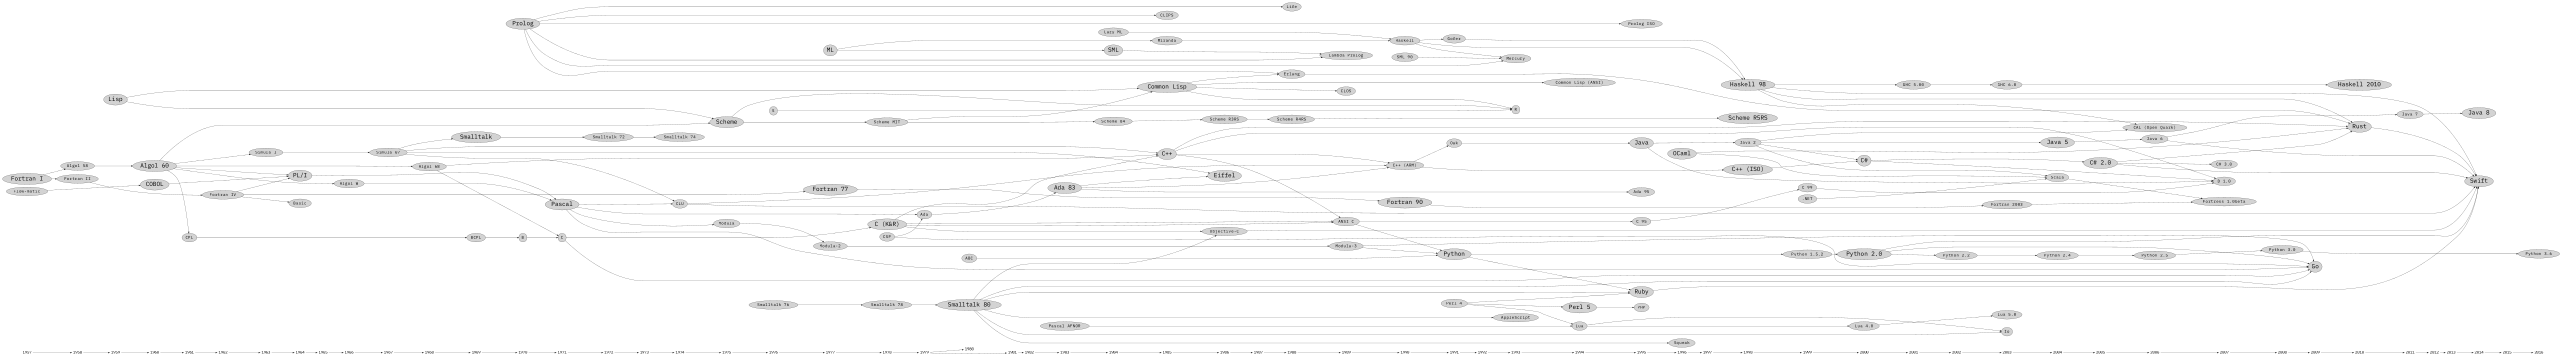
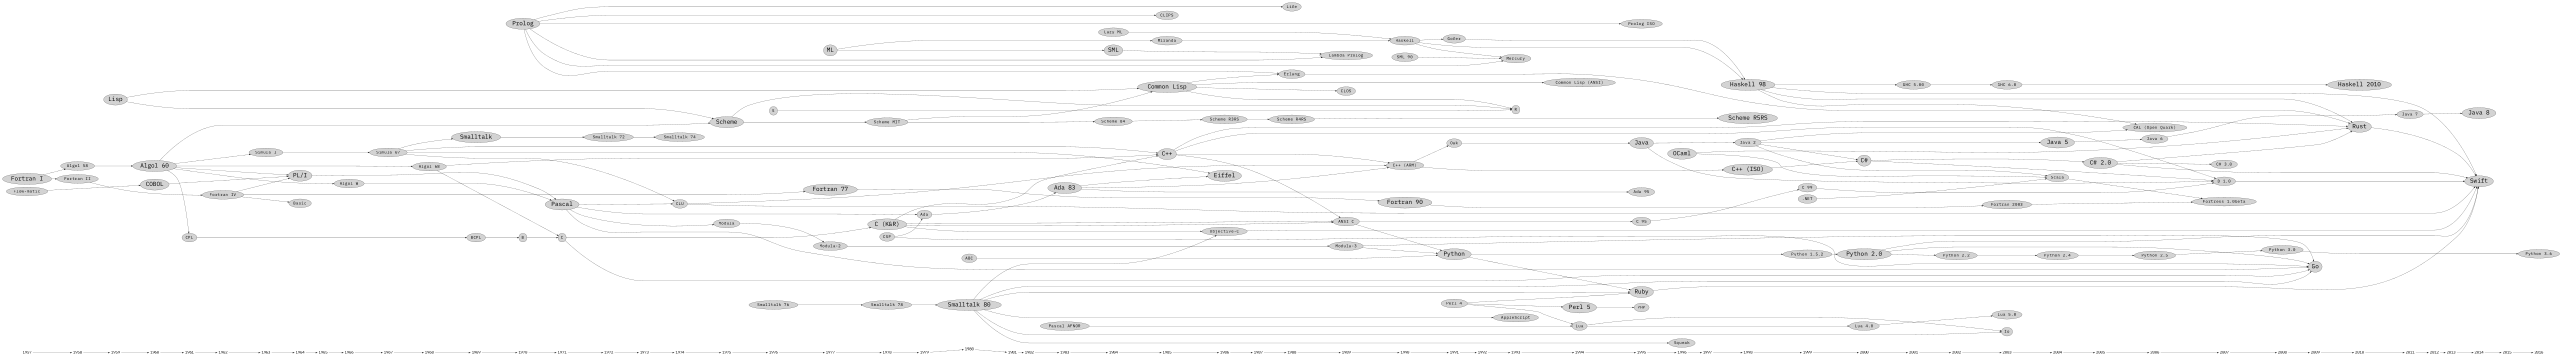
(2322, 155) -> (2349, 181)
(968, 354) -> (990, 351)
